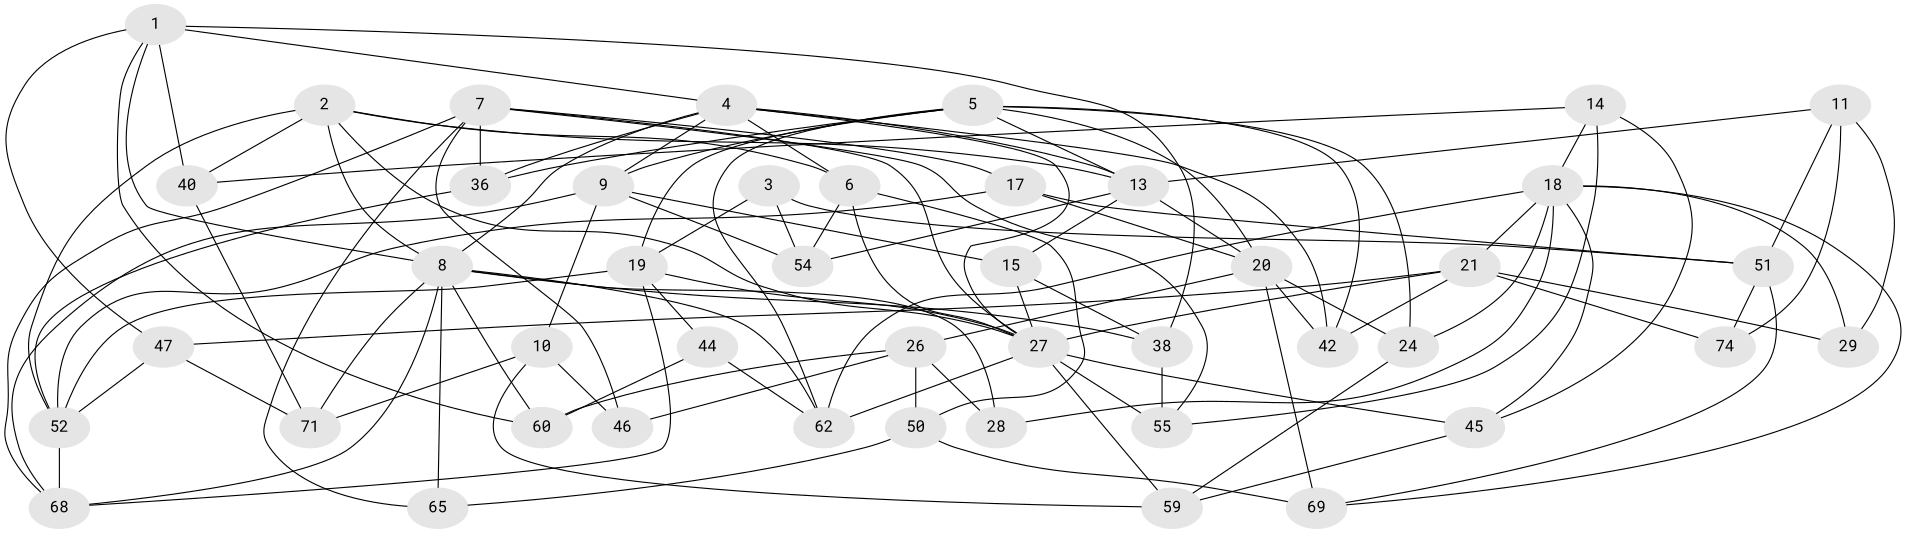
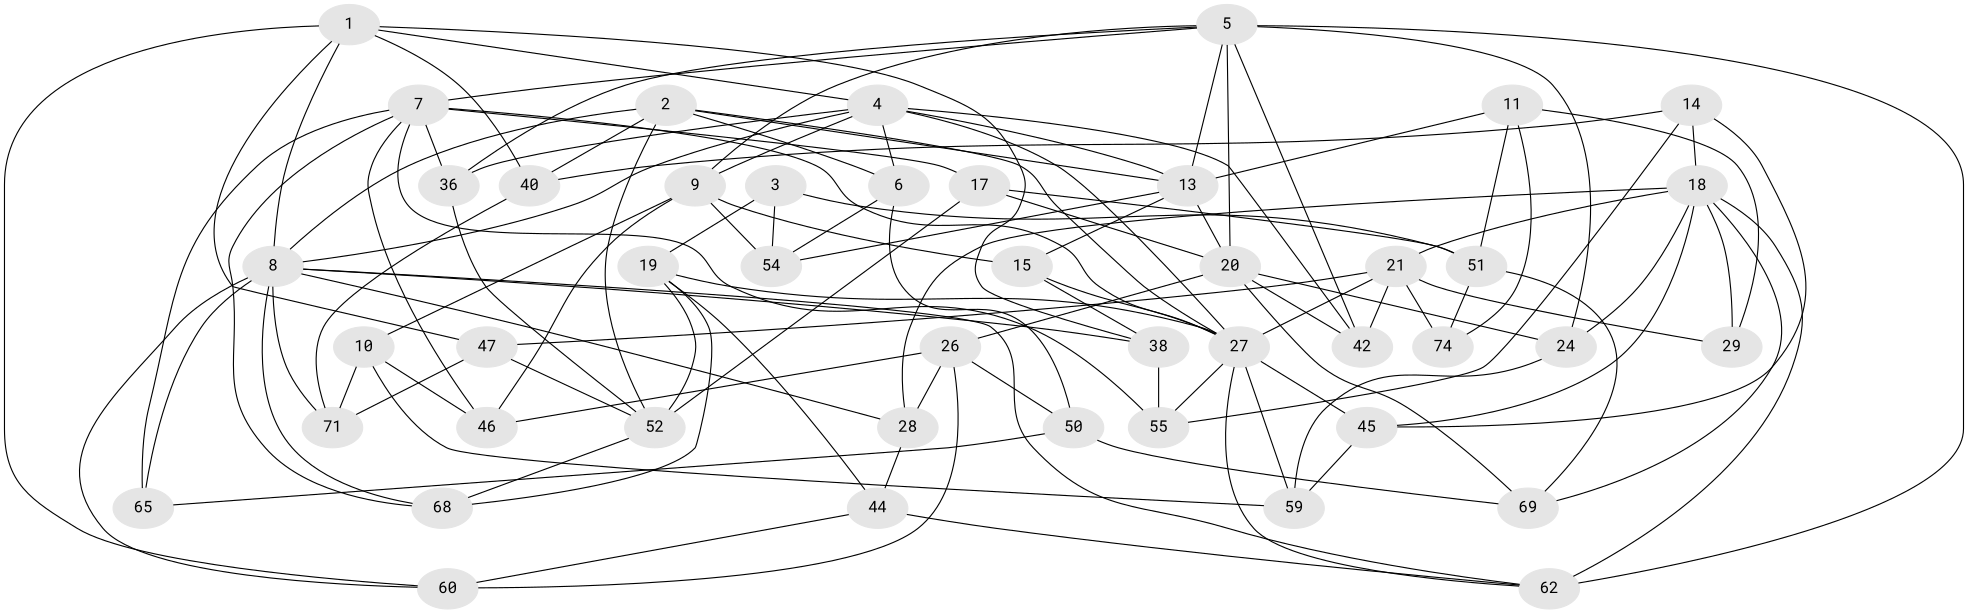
(701, 161) -> (822, 60)
(195, 244) -> (568, 297)
(903, 297) -> none
none -> (893, 468)
